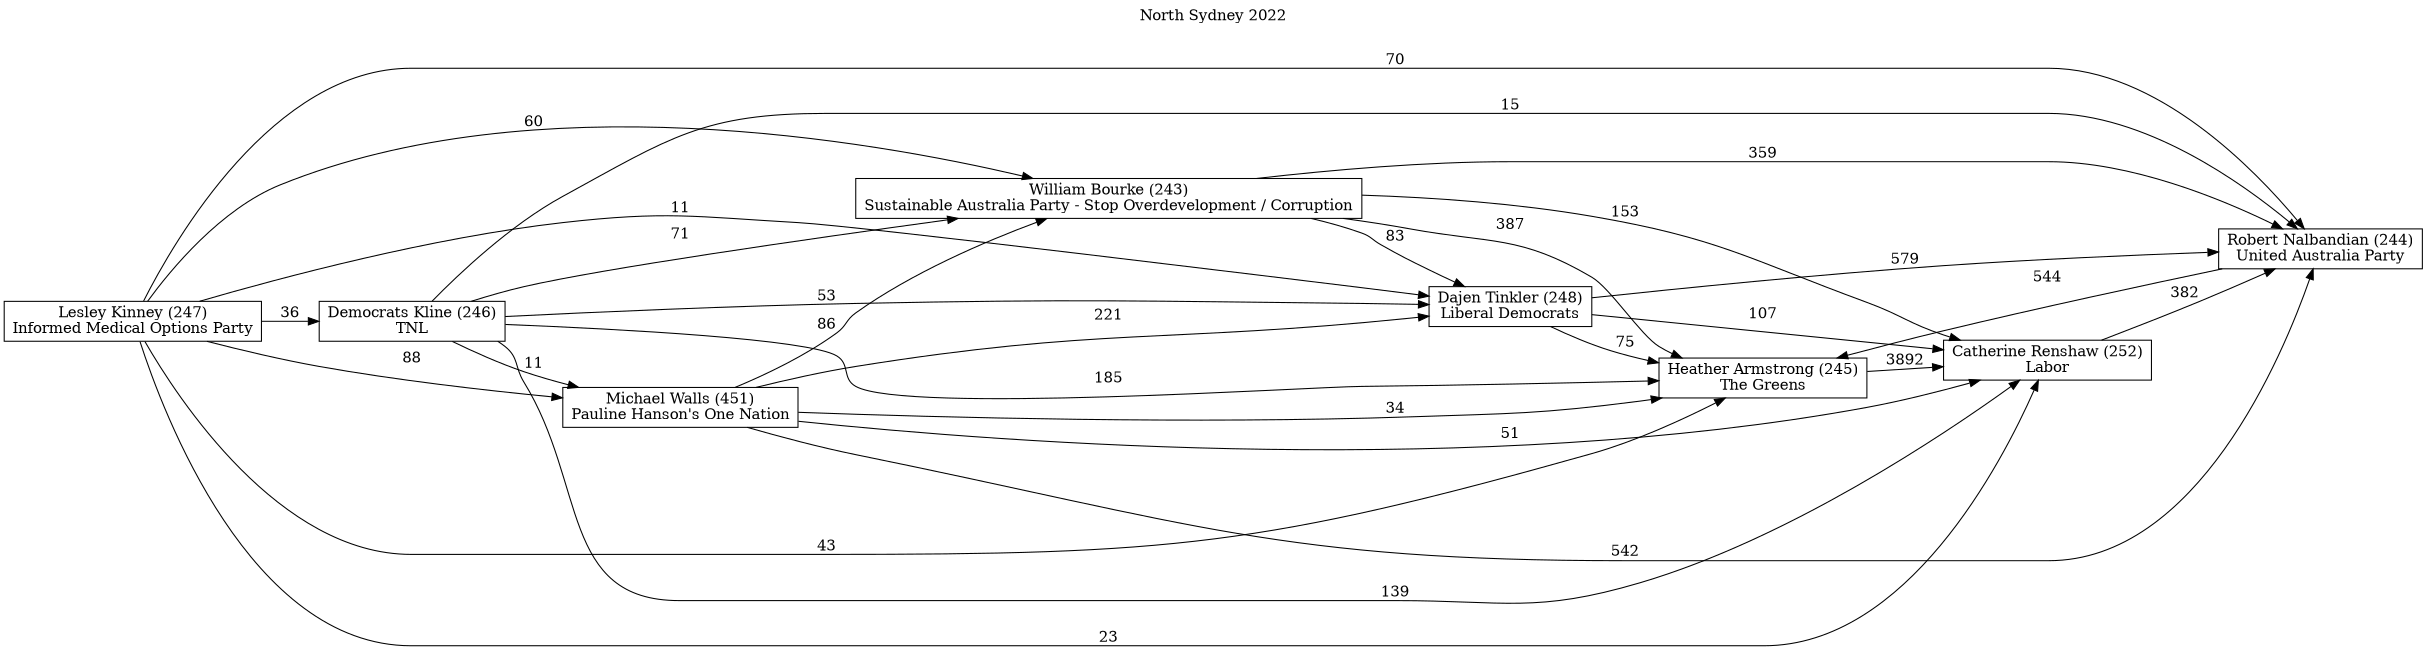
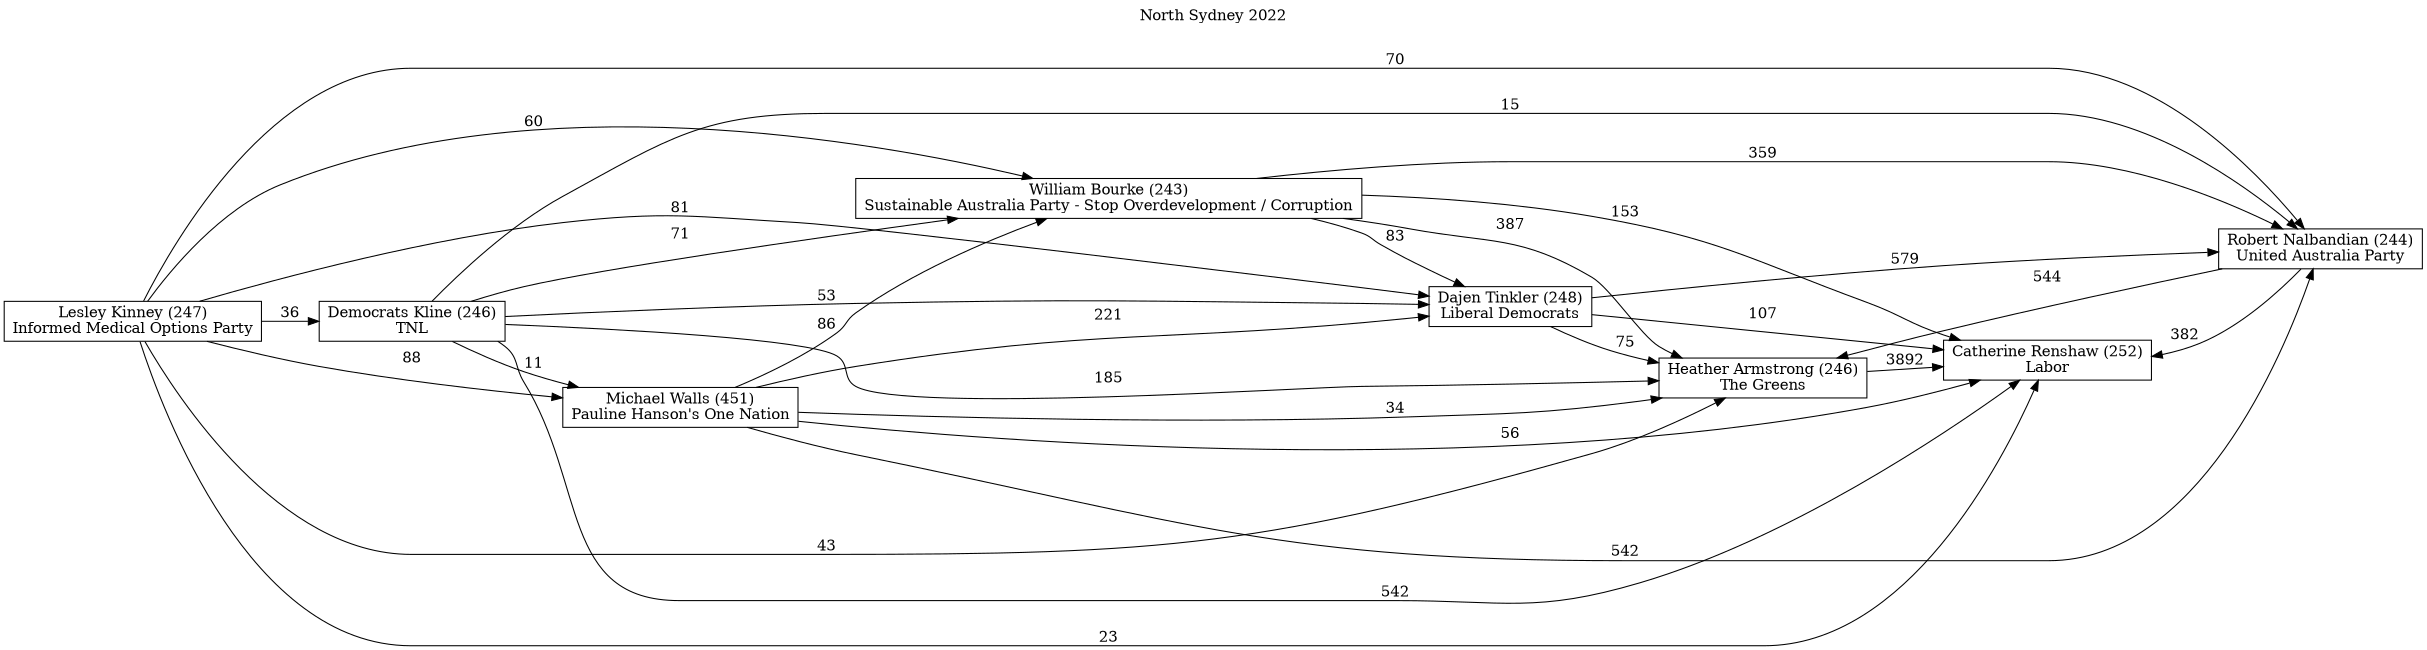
(680, 208) -> (680, 208)
(2184, 308) -> (2238, 322)
(1763, 378) -> (1763, 378)
(1510, 434) -> (1510, 434)
(1395, 593) -> (1395, 593)
